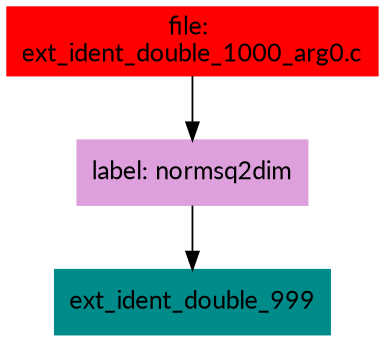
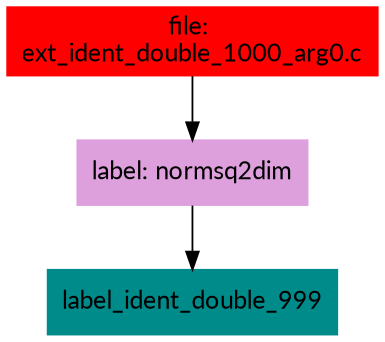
(192, 302) -> (192, 302)
